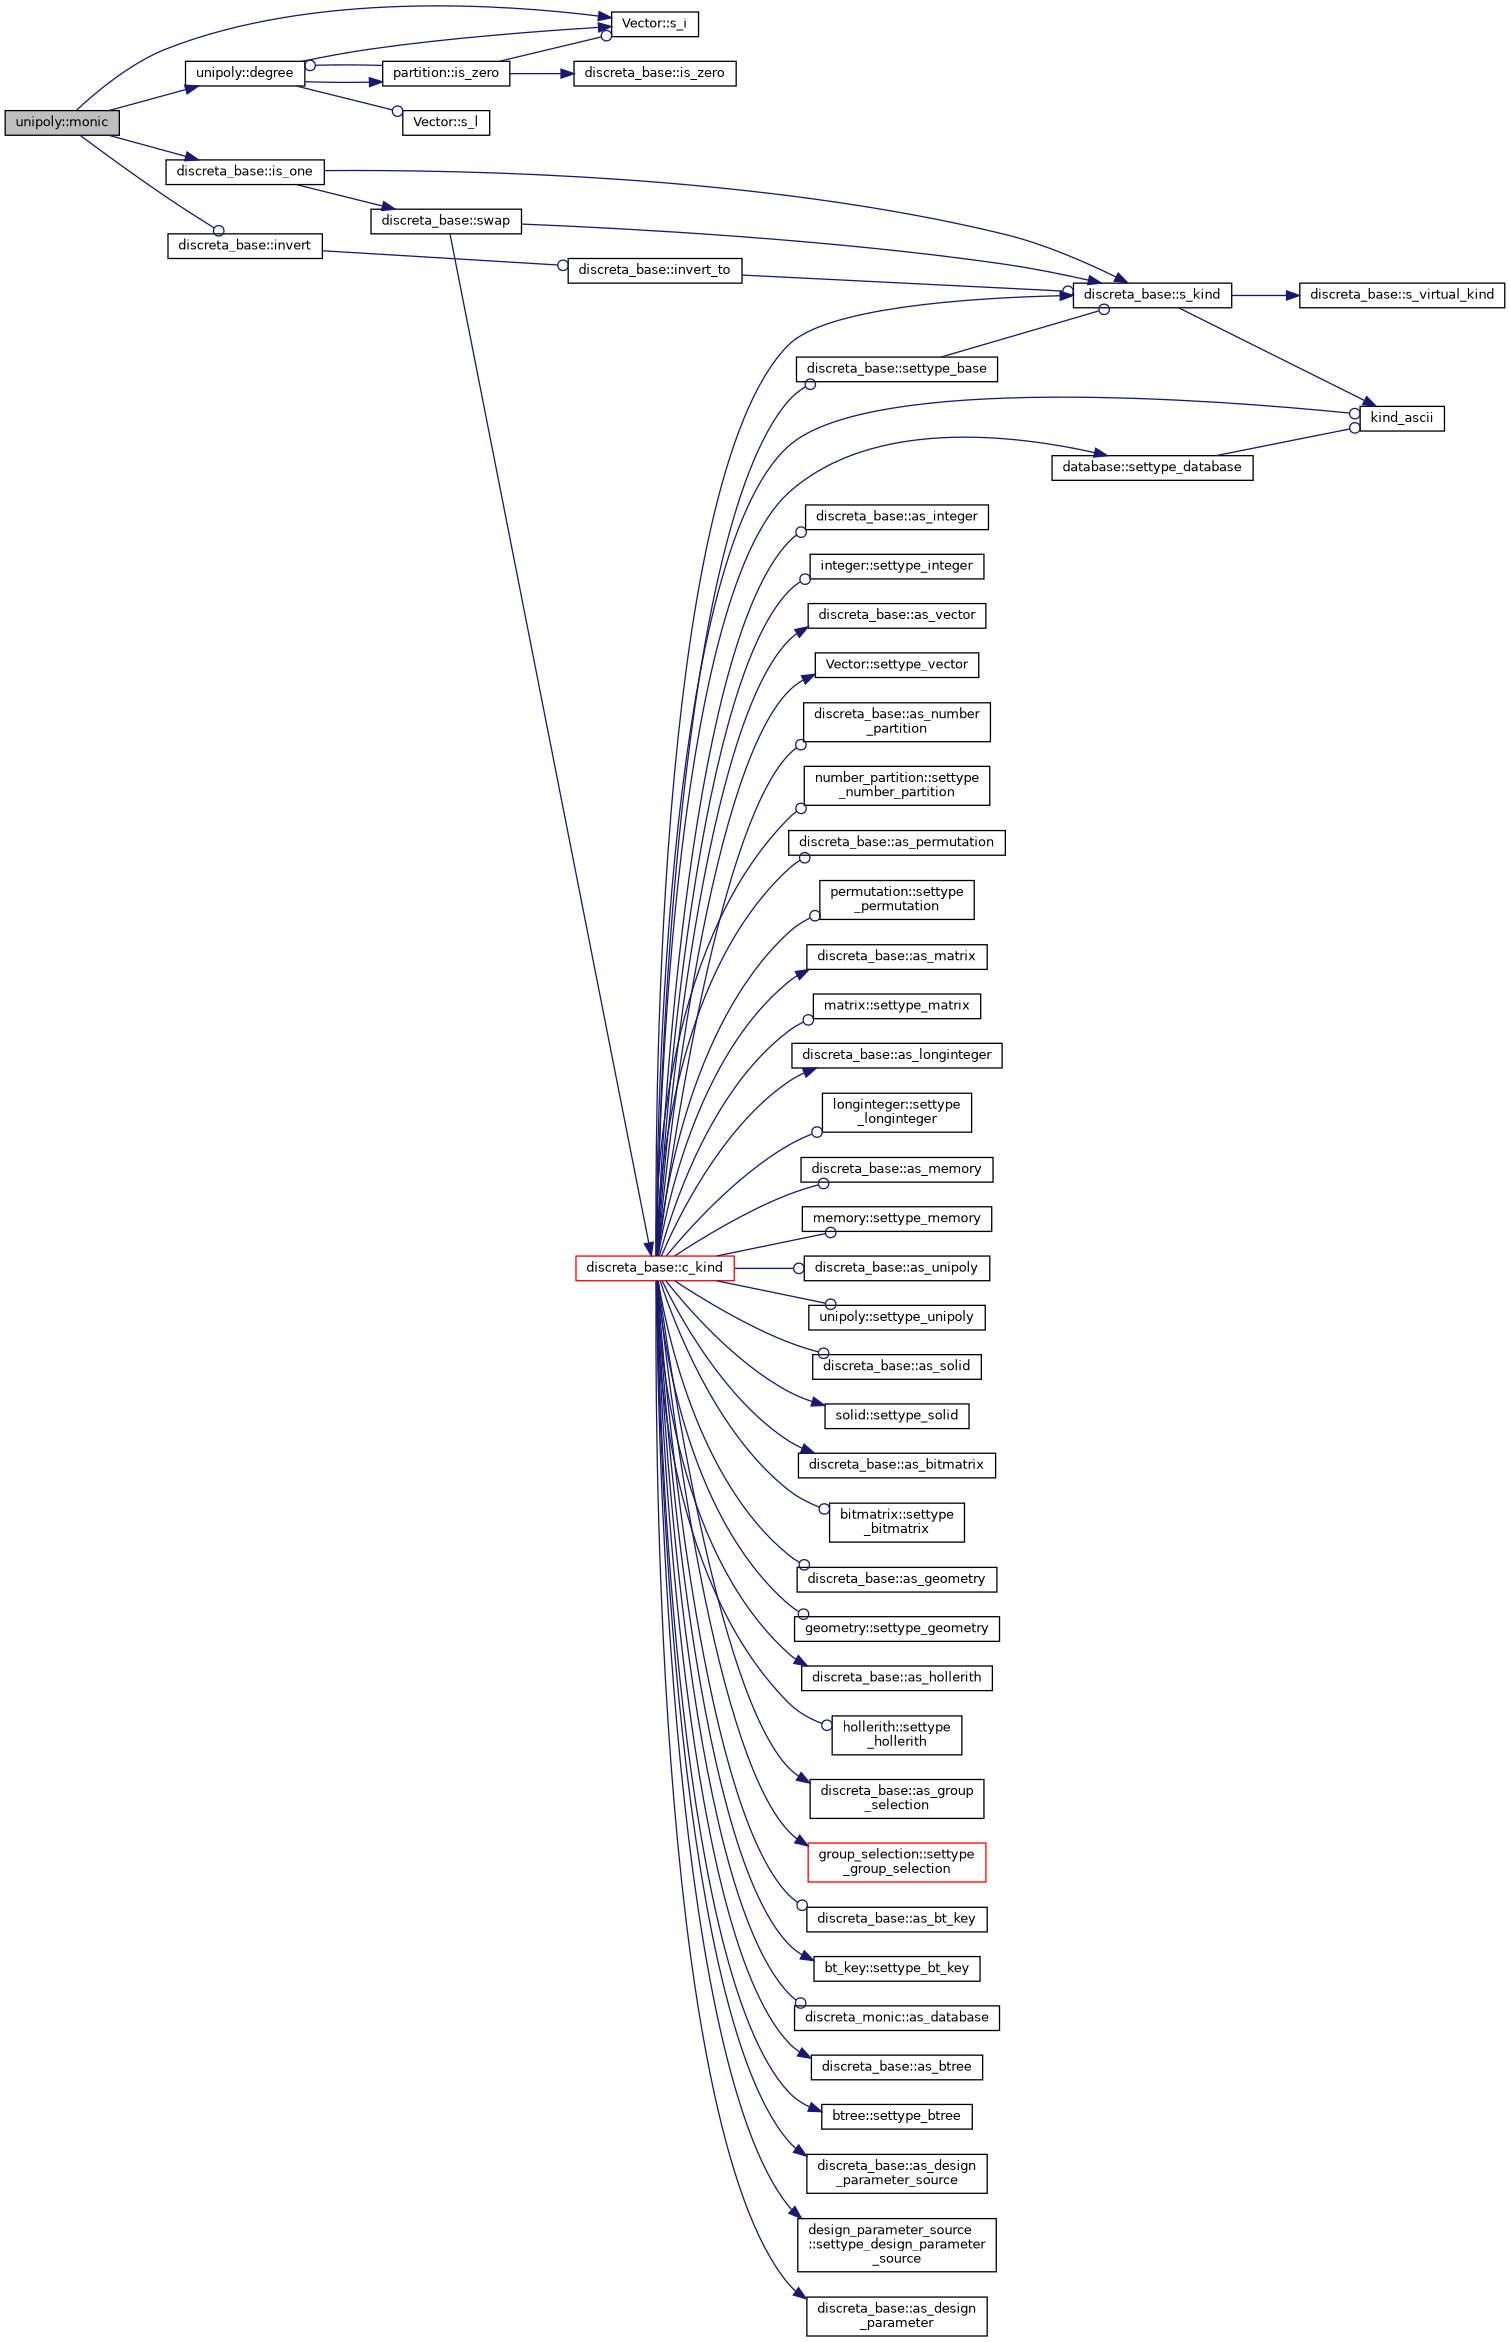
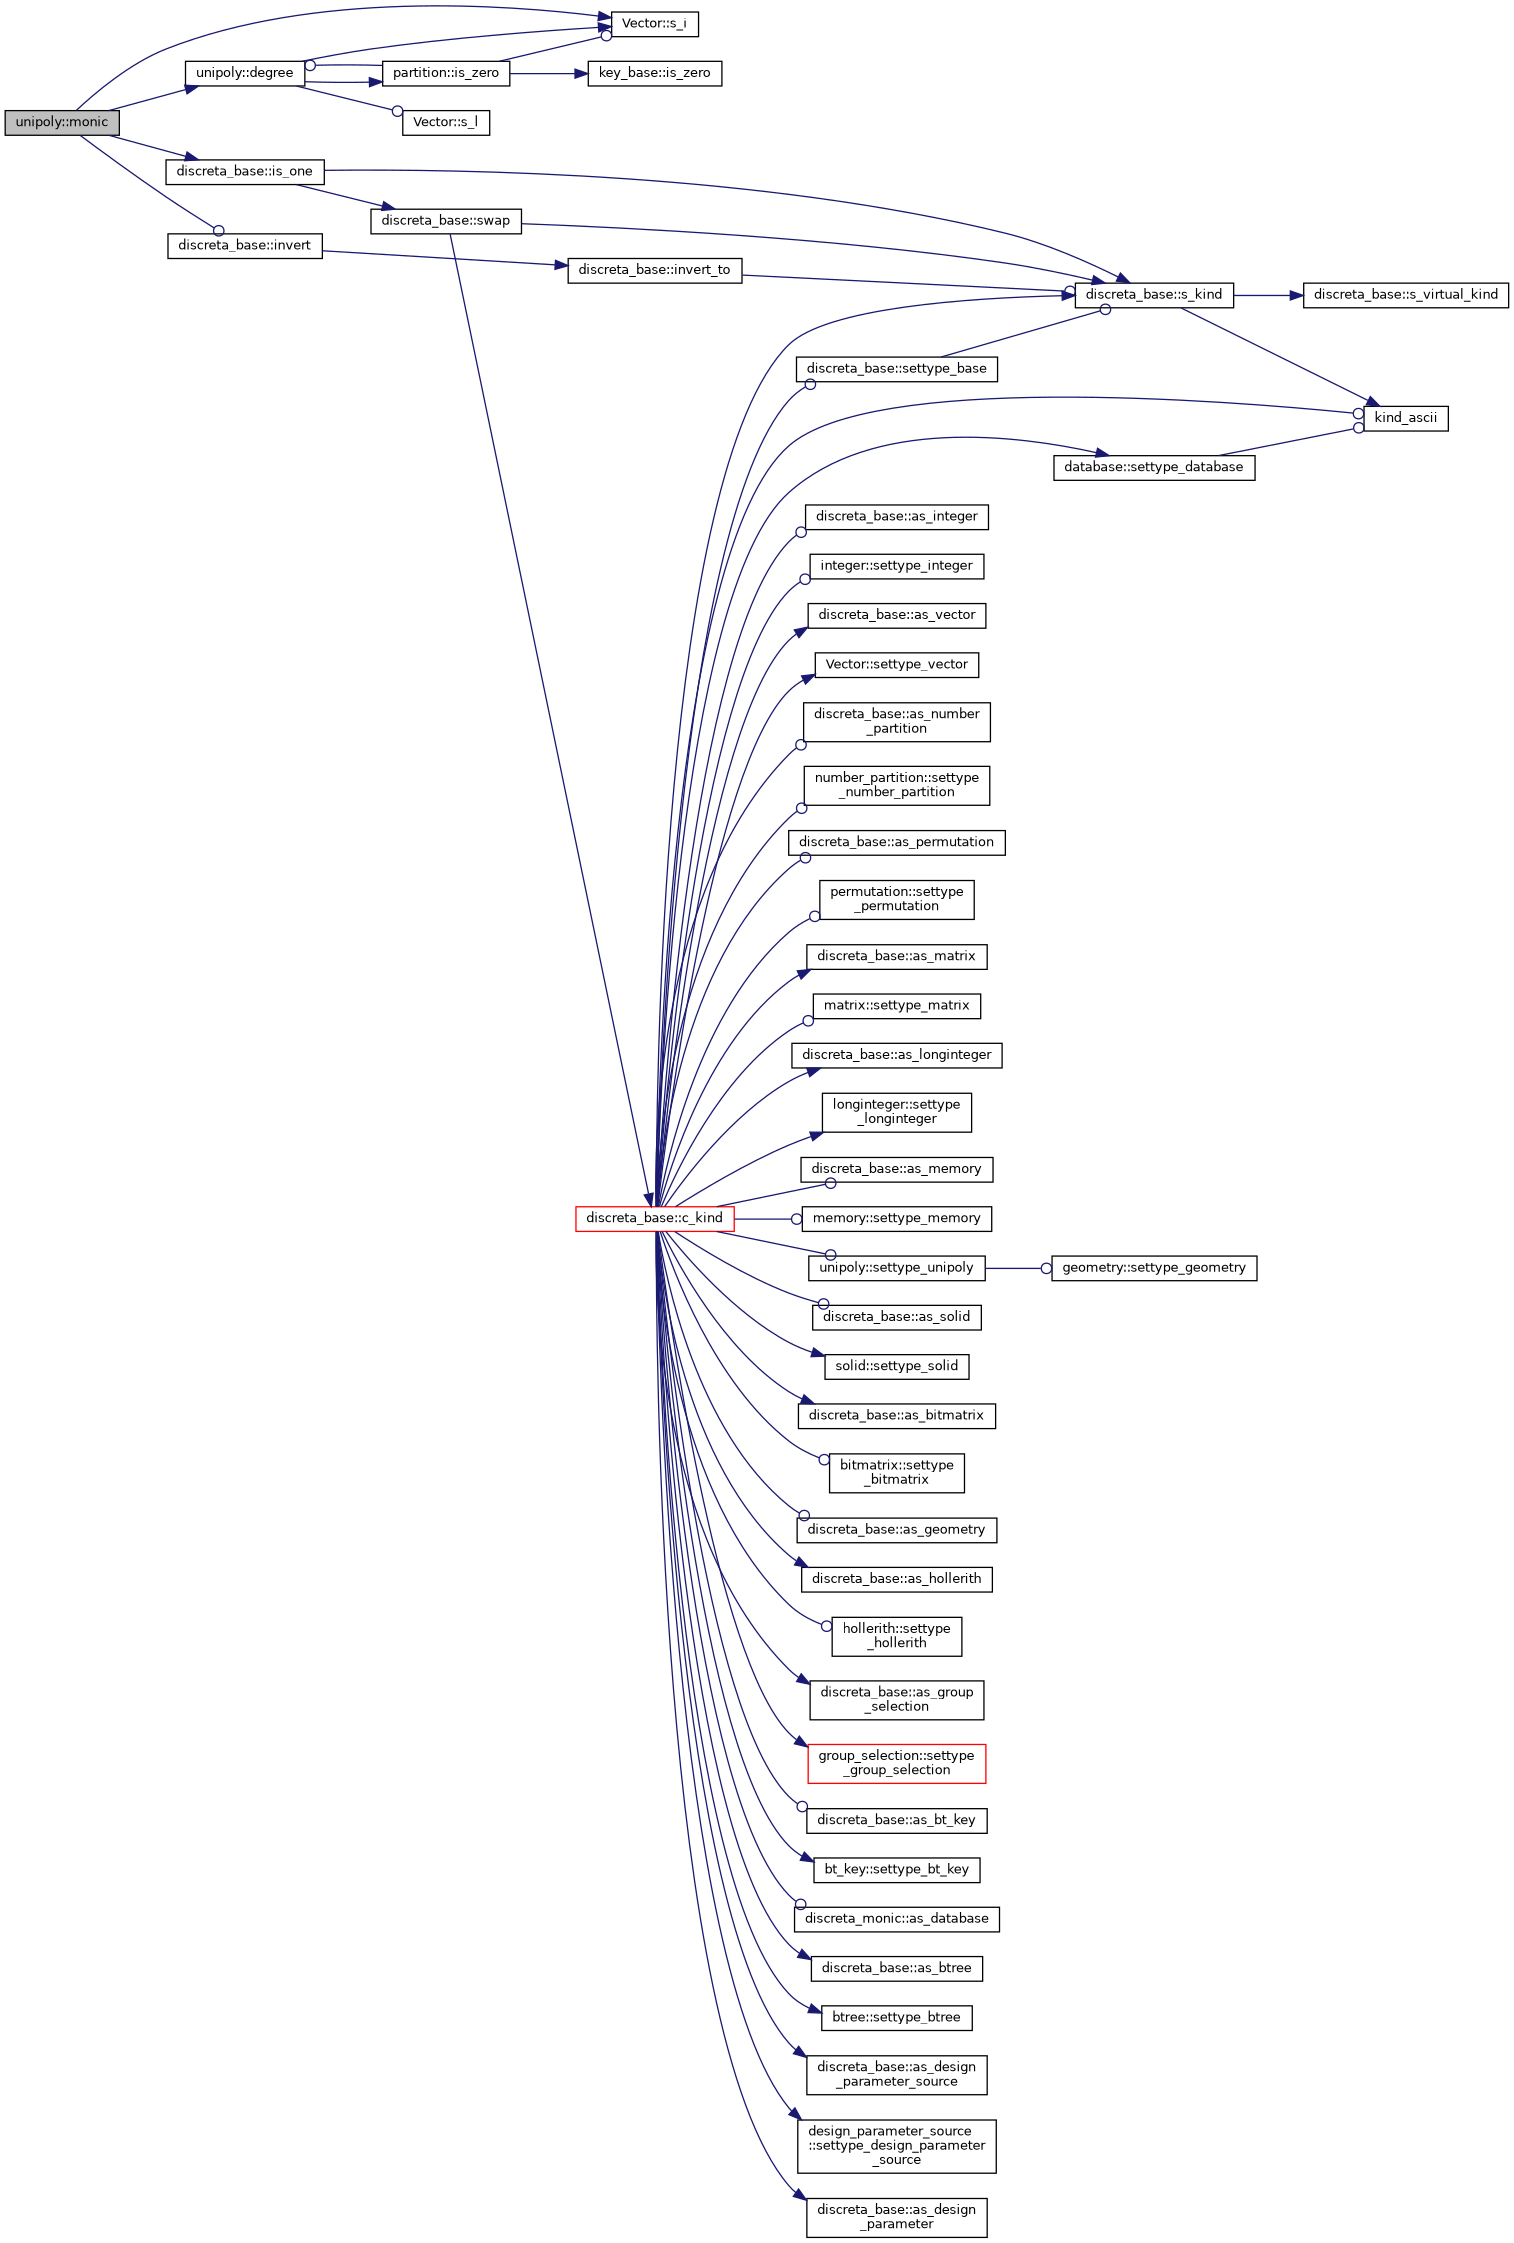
(655, 74) -> (655, 74)
(440, 258) -> (439, 258)
(732, 1187) -> (741, 1168)
(897, 1268) -> none
(697, 1460) -> (1013, 1268)
